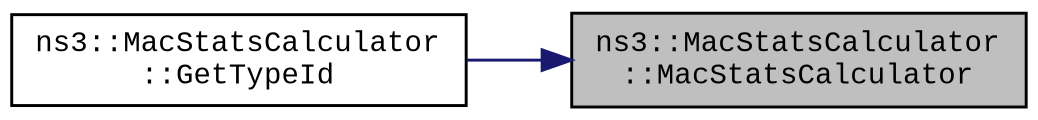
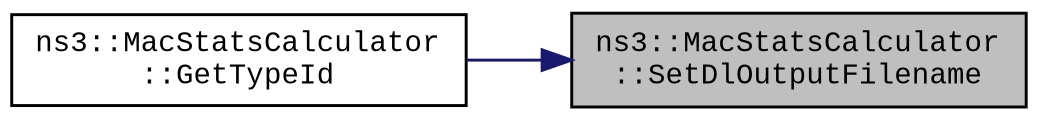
(799, 60) -> (799, 60)
